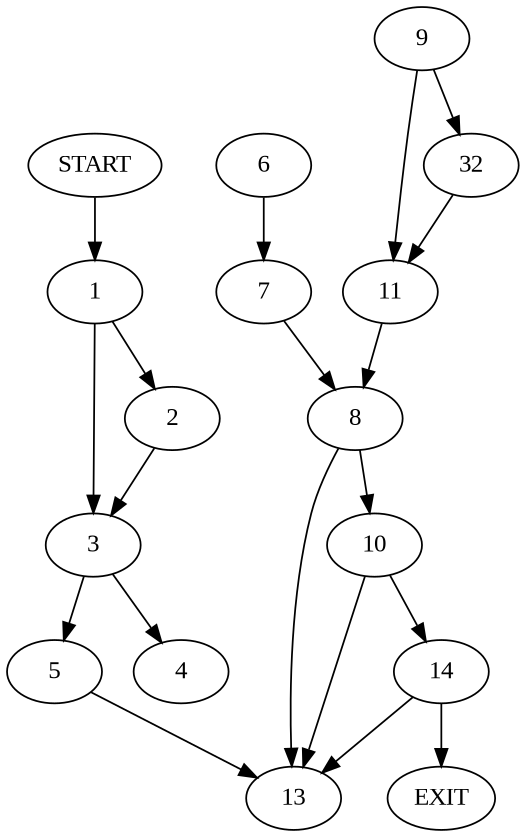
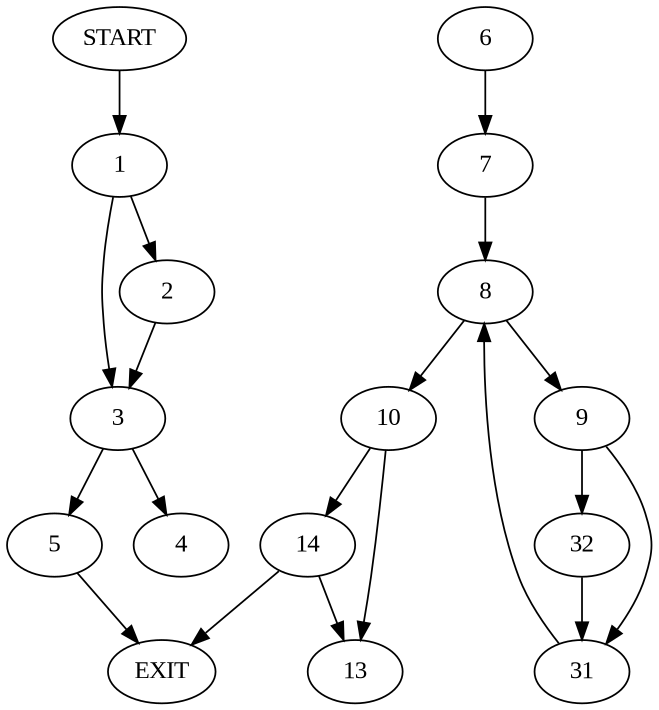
(390, 292) -> (582, 672)
(297, 595) -> (528, 348)
(166, 731) -> (102, 601)
